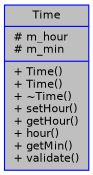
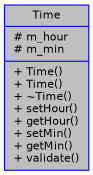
(37, 134) -> (43, 134)
